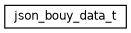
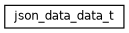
(66, 17) -> (64, 17)
